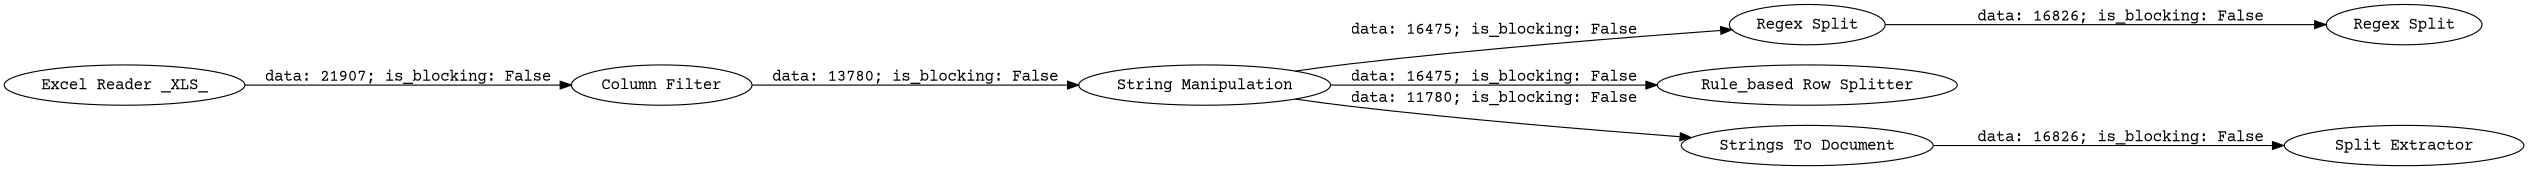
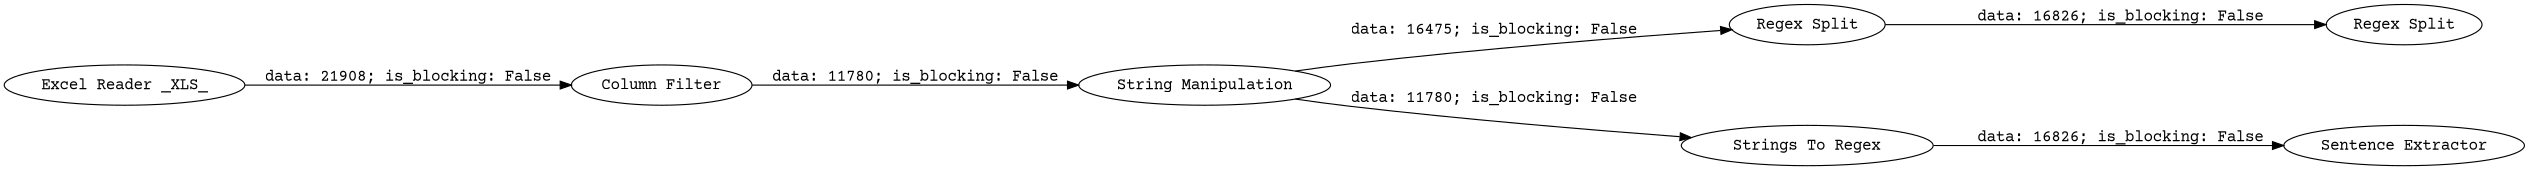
(408, 77) -> (408, 77)
(915, 77) -> (915, 77)
(1807, 85) -> none
(1807, 146) -> (1807, 146)
(2404, 146) -> (2404, 146)
